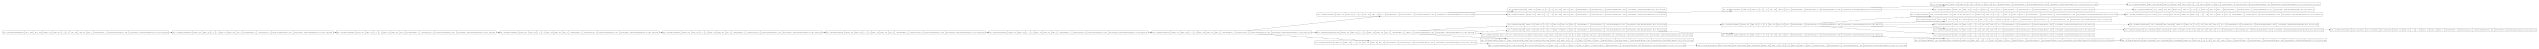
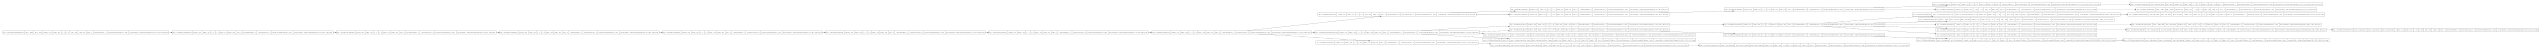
(1409, 32) -> (1410, 32)
